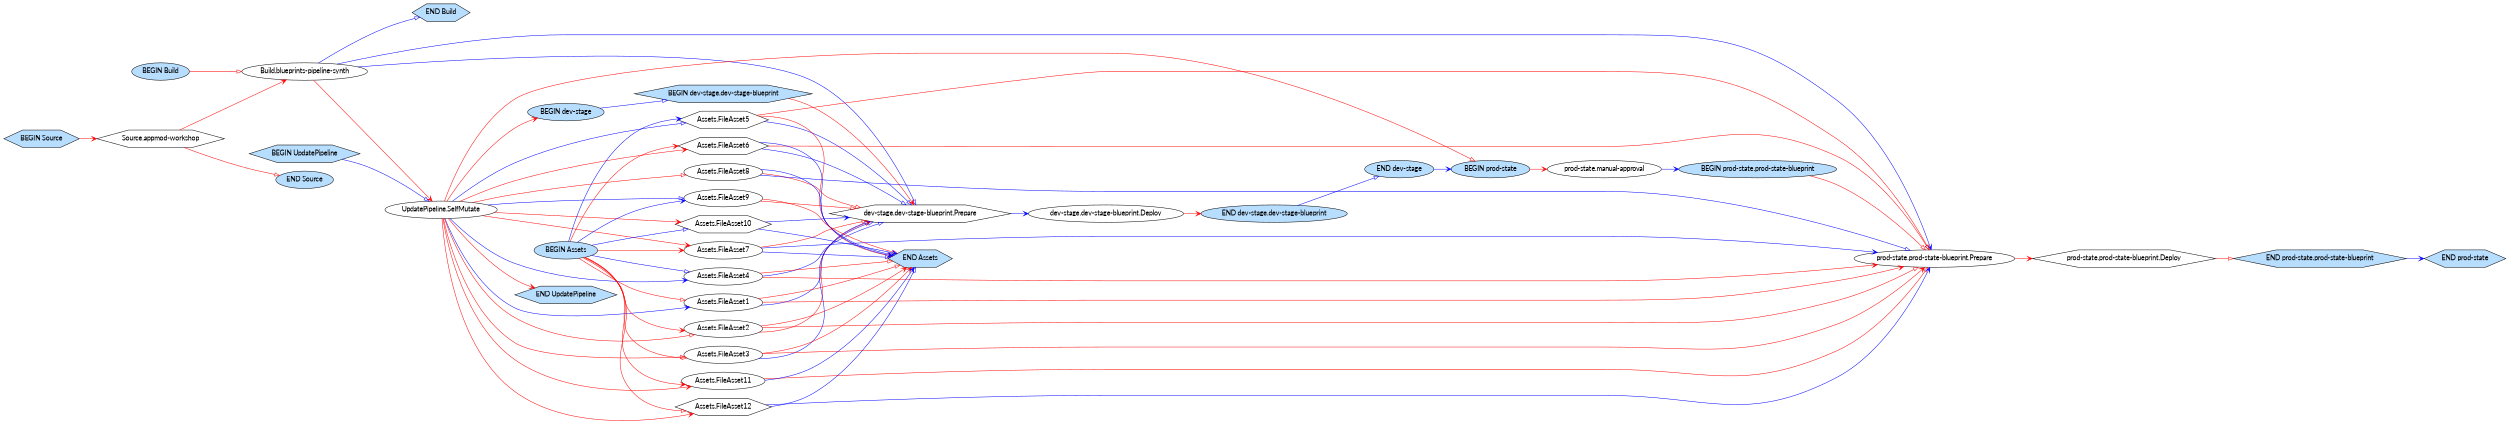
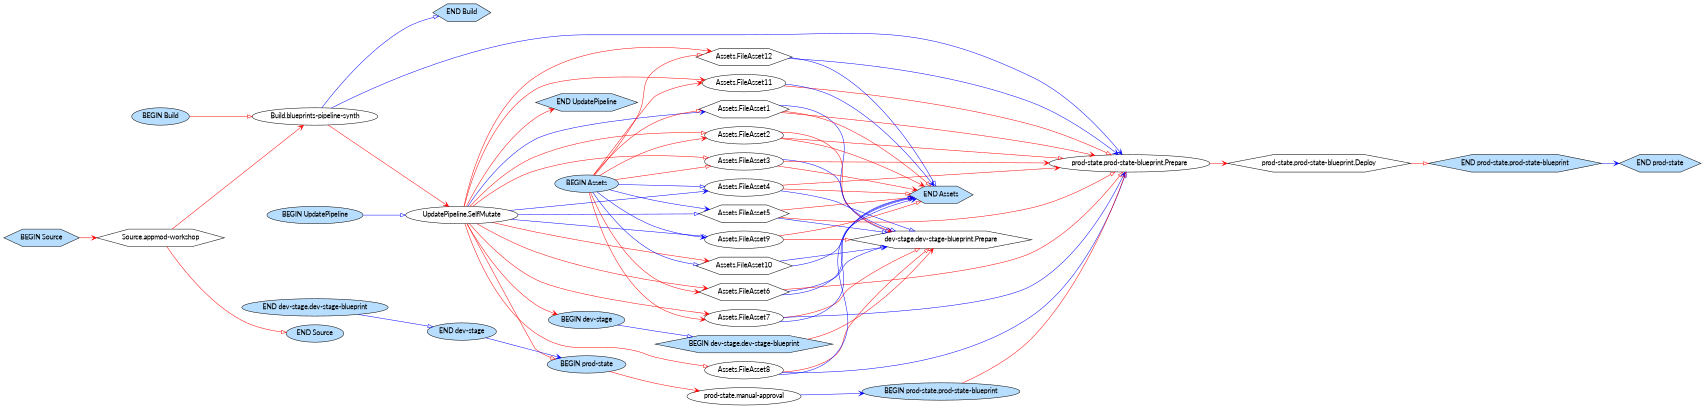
(666, 57) -> none
(305, 154) -> (315, 215)
(1106, 214) -> none
(723, 303) -> (744, 109)
